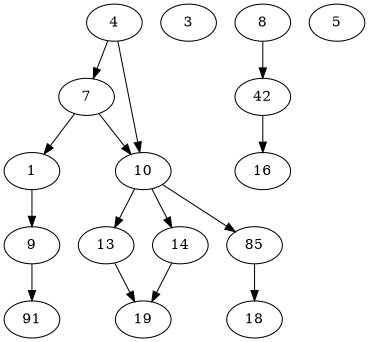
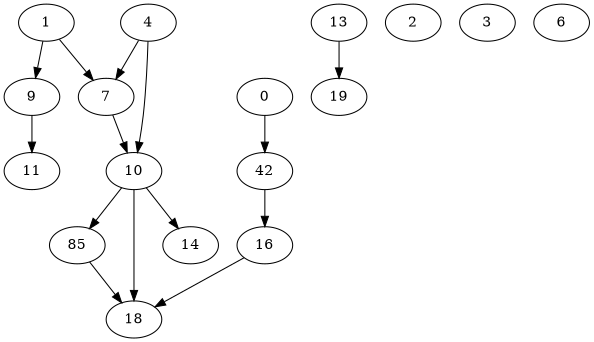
(263, 23) -> (265, 97)
(337, 23) -> none
none -> (413, 23)
none -> (562, 23)
(62, 130) -> (73, 56)
(127, 204) -> (134, 240)
(164, 278) -> none
none -> (204, 280)
(32, 319) -> (32, 171)
